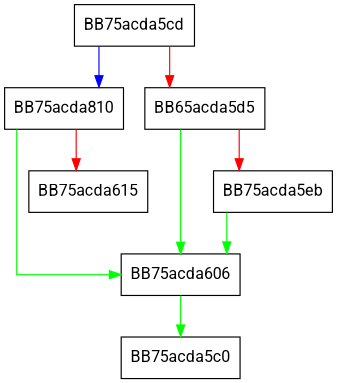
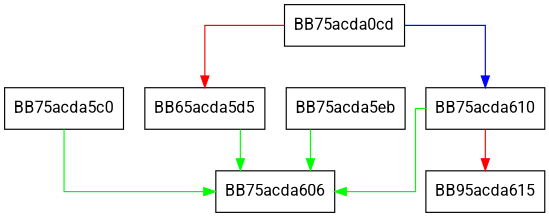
(134, 25) -> (345, 25)
(64, 108) -> (485, 108)
(239, 144) -> none
(88, 192) -> (485, 192)
(181, 310) -> (103, 192)
